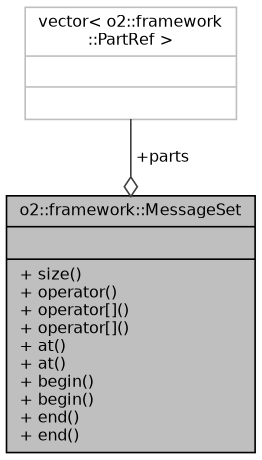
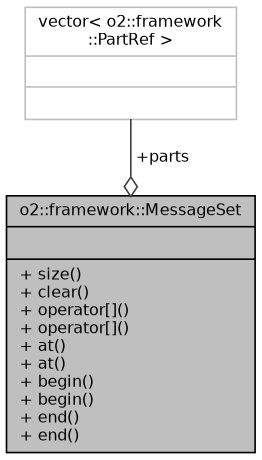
(69, 292) -> (54, 292)
